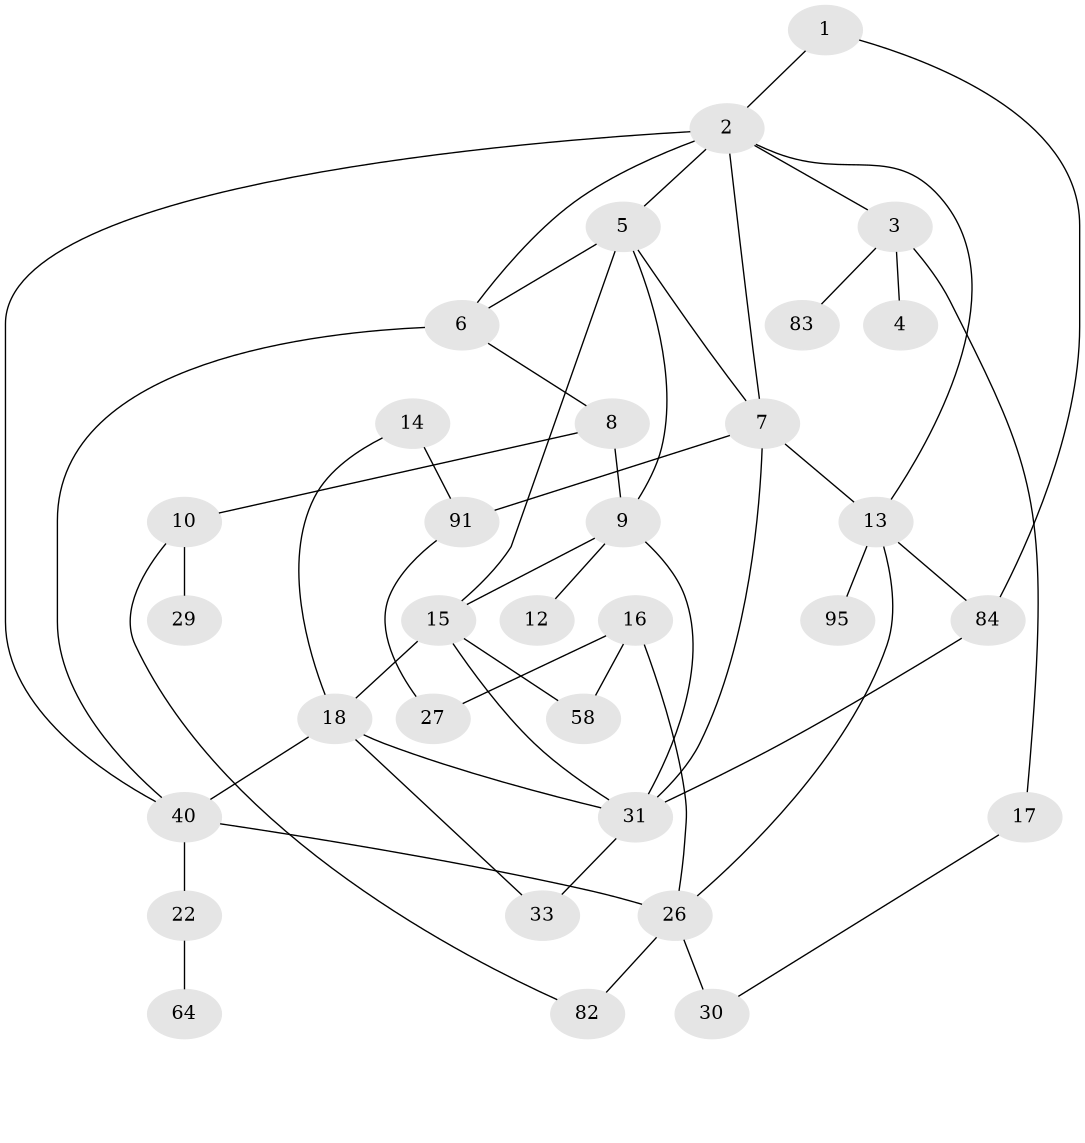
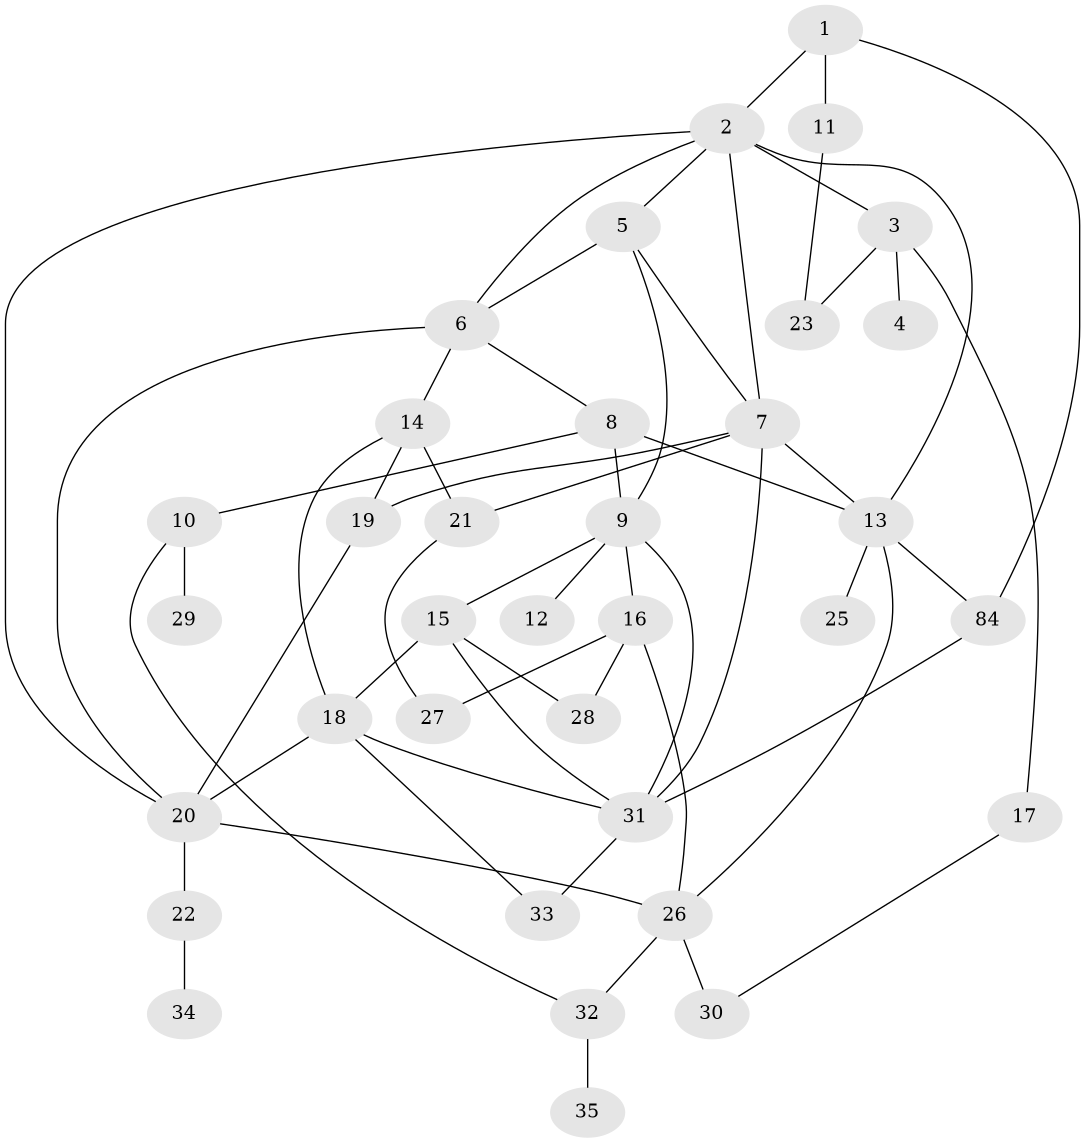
none -> (825, 128)
(802, 325) -> (802, 325)
none -> (437, 375)
(554, 425) -> none
none -> (744, 473)
none -> (364, 522)
(462, 522) -> (462, 522)
none -> (629, 571)
(838, 620) -> (838, 620)
(584, 719) -> (584, 719)
(184, 817) -> (184, 817)
(184, 1014) -> (184, 1014)
(588, 1014) -> (588, 1014)
none -> (588, 1112)
